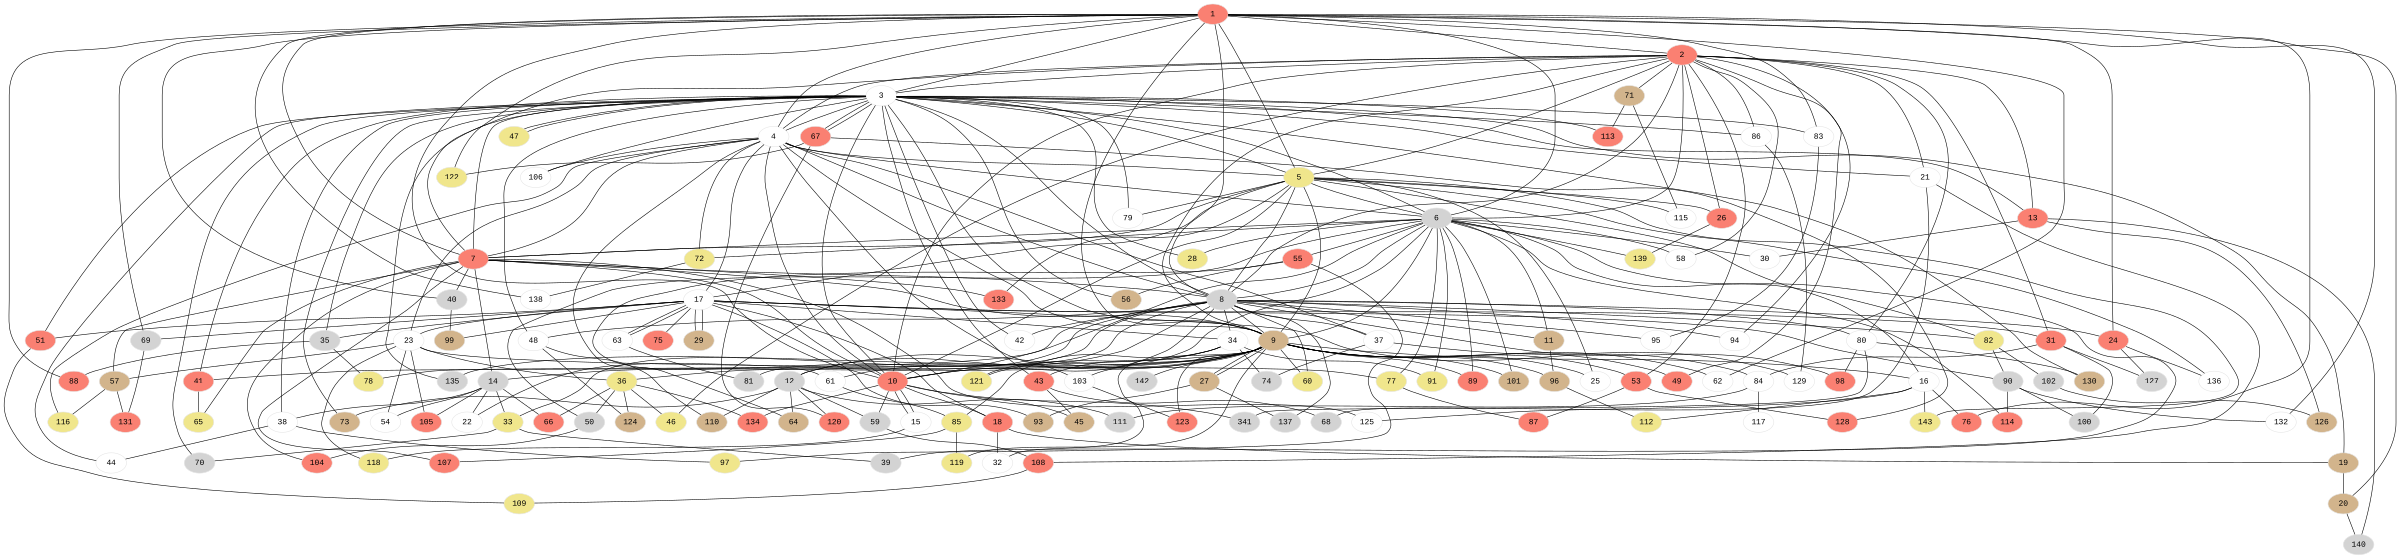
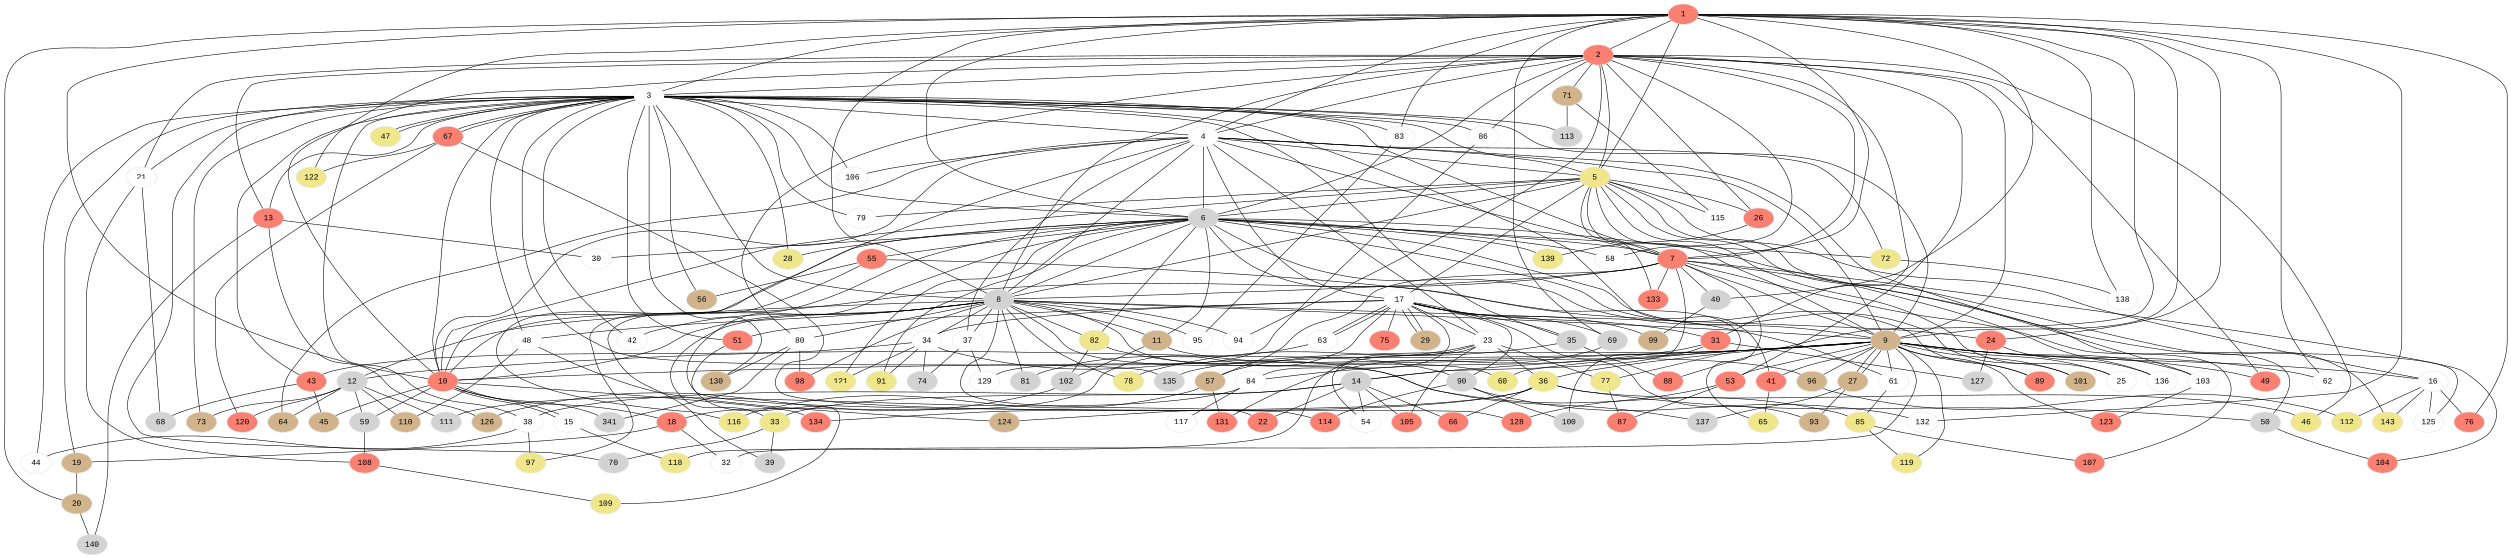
(1608, 137) -> (1567, 137)
none -> (1112, 361)
(1142, 381) -> none
(467, 422) -> (1263, 422)
